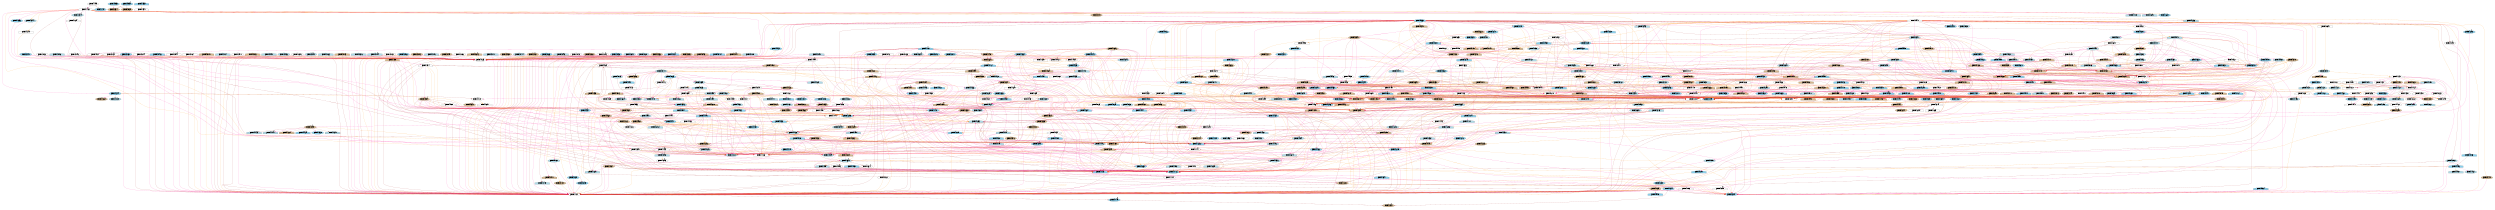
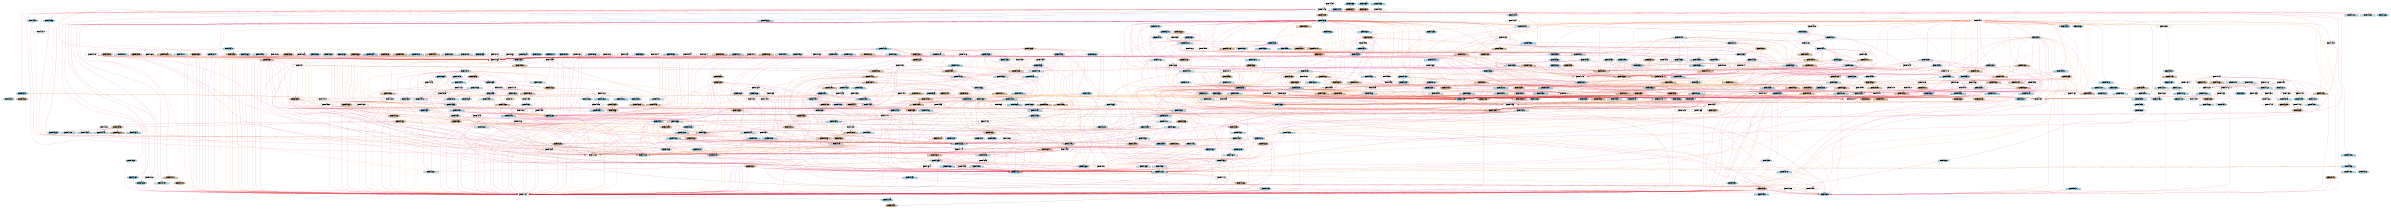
(1055, 60) -> (1005, 60)
(786, 110) -> none
(1312, 110) -> none
